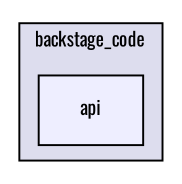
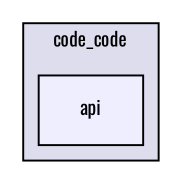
(91, 42) -> (91, 42)
